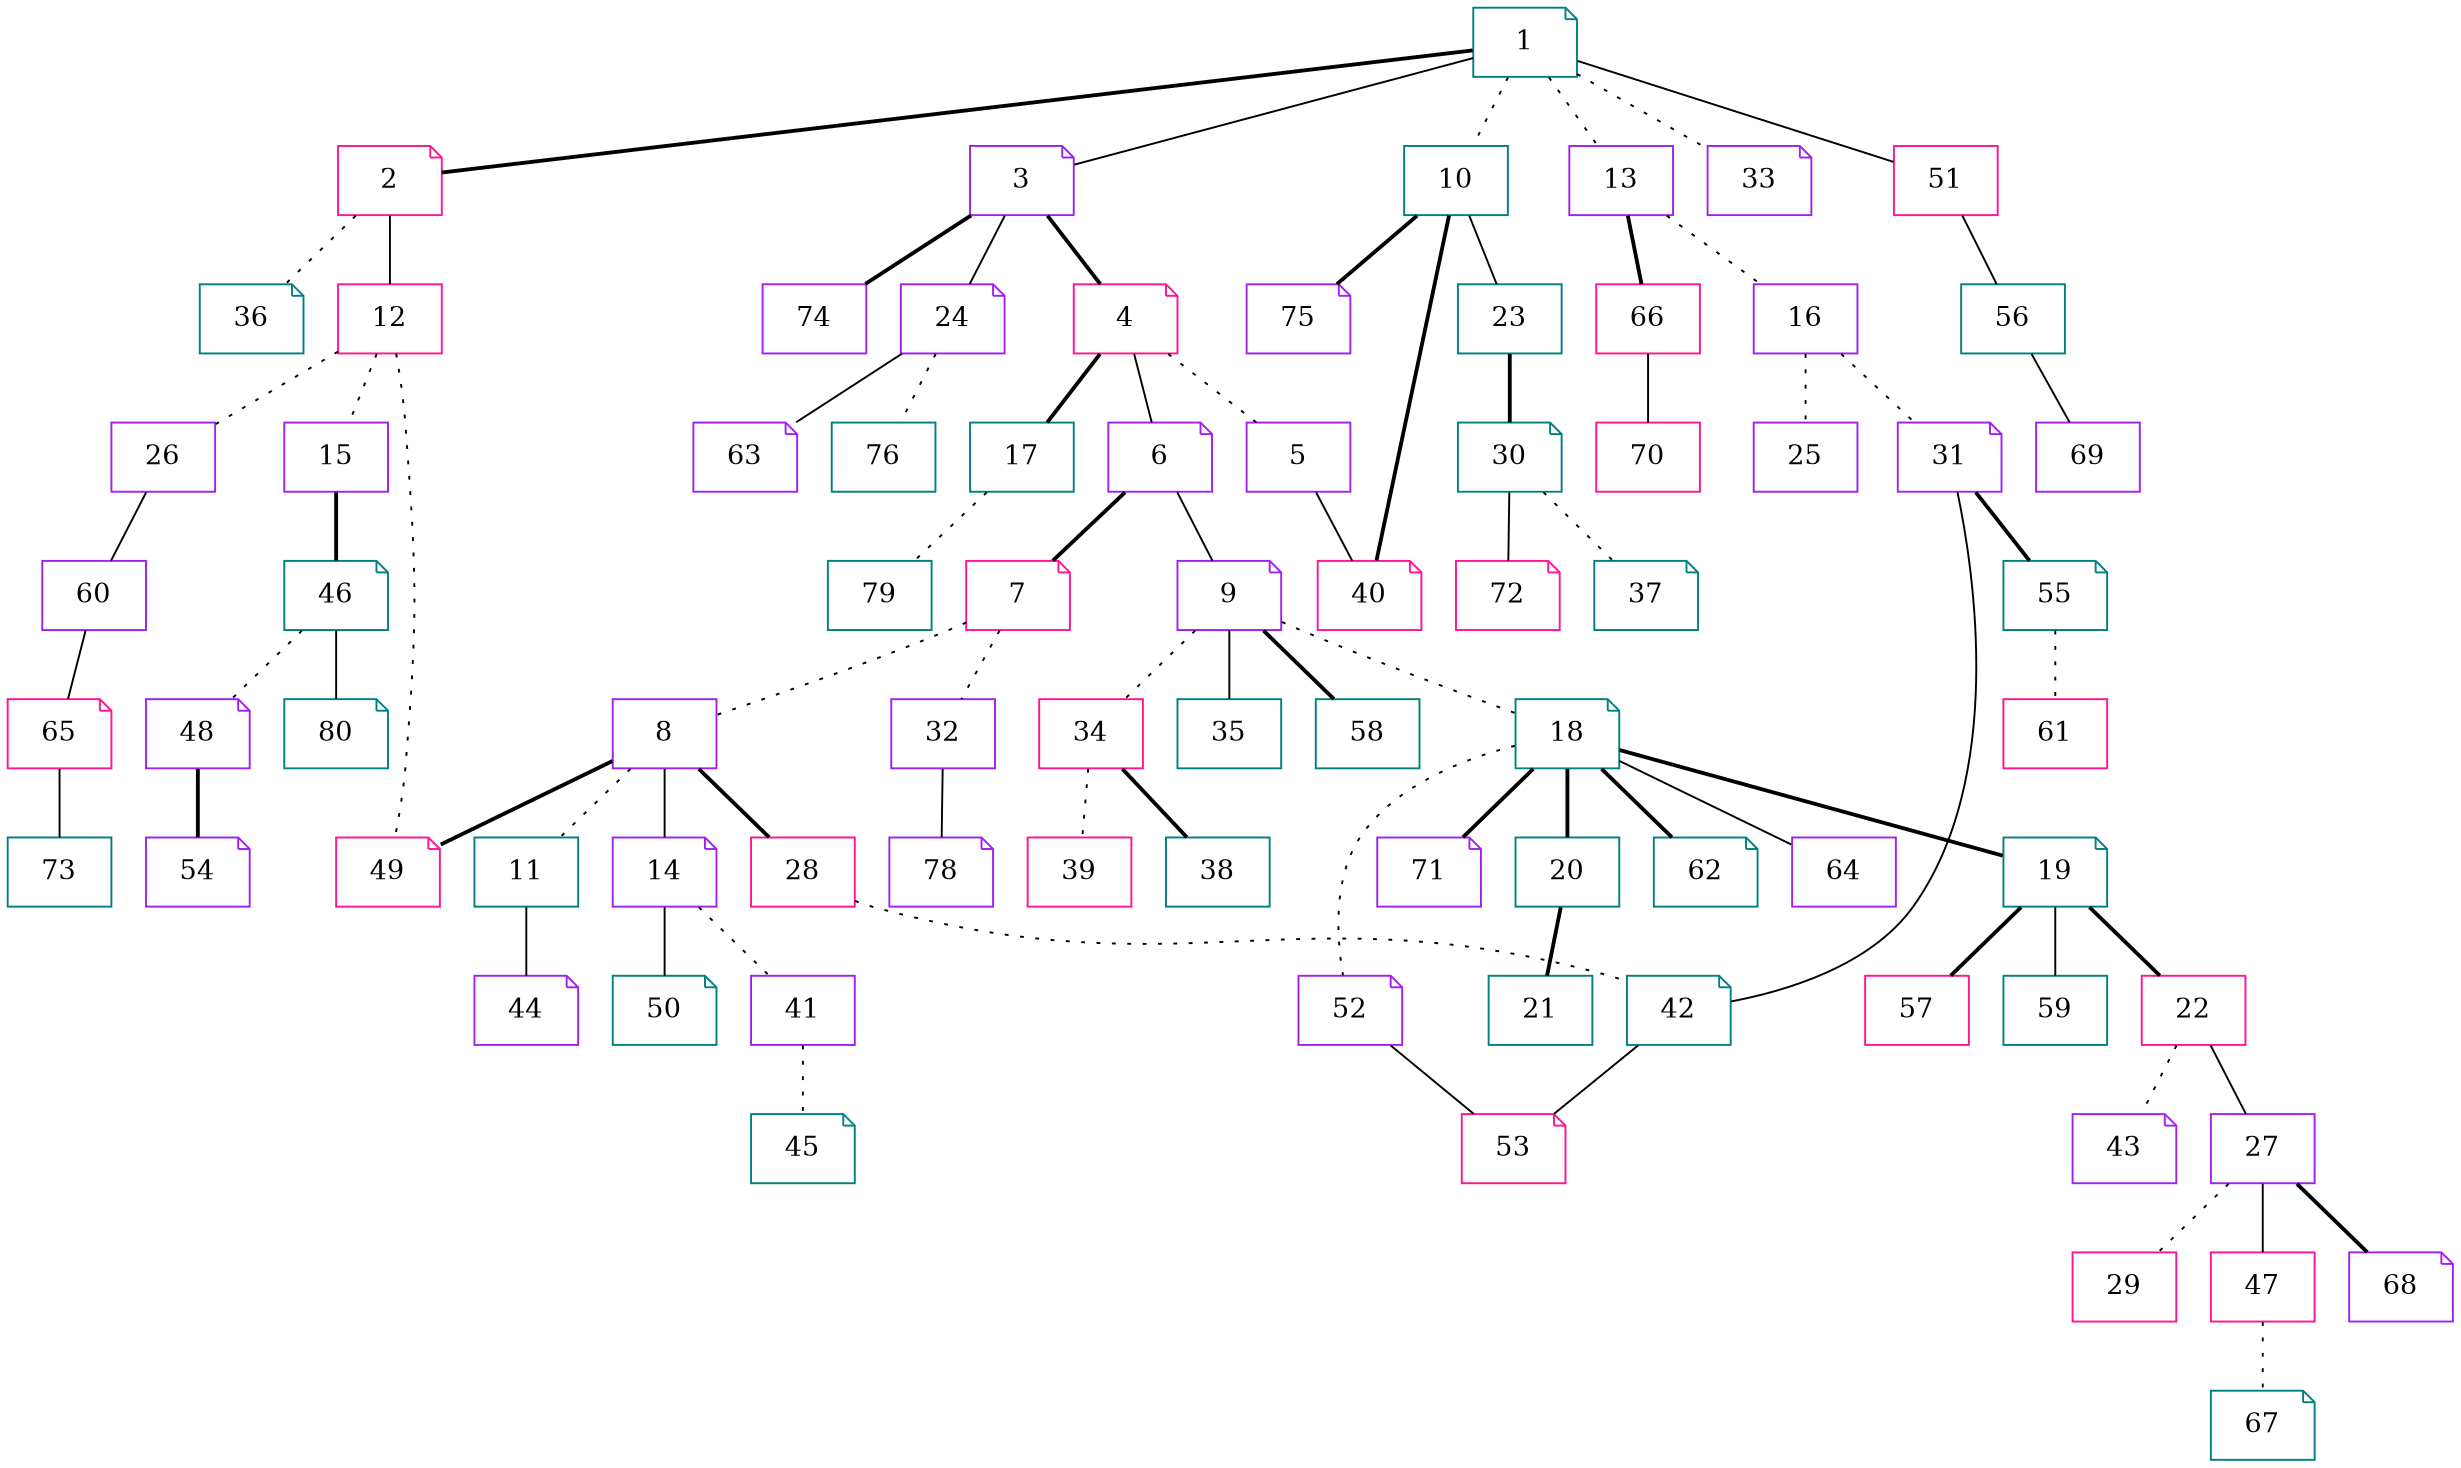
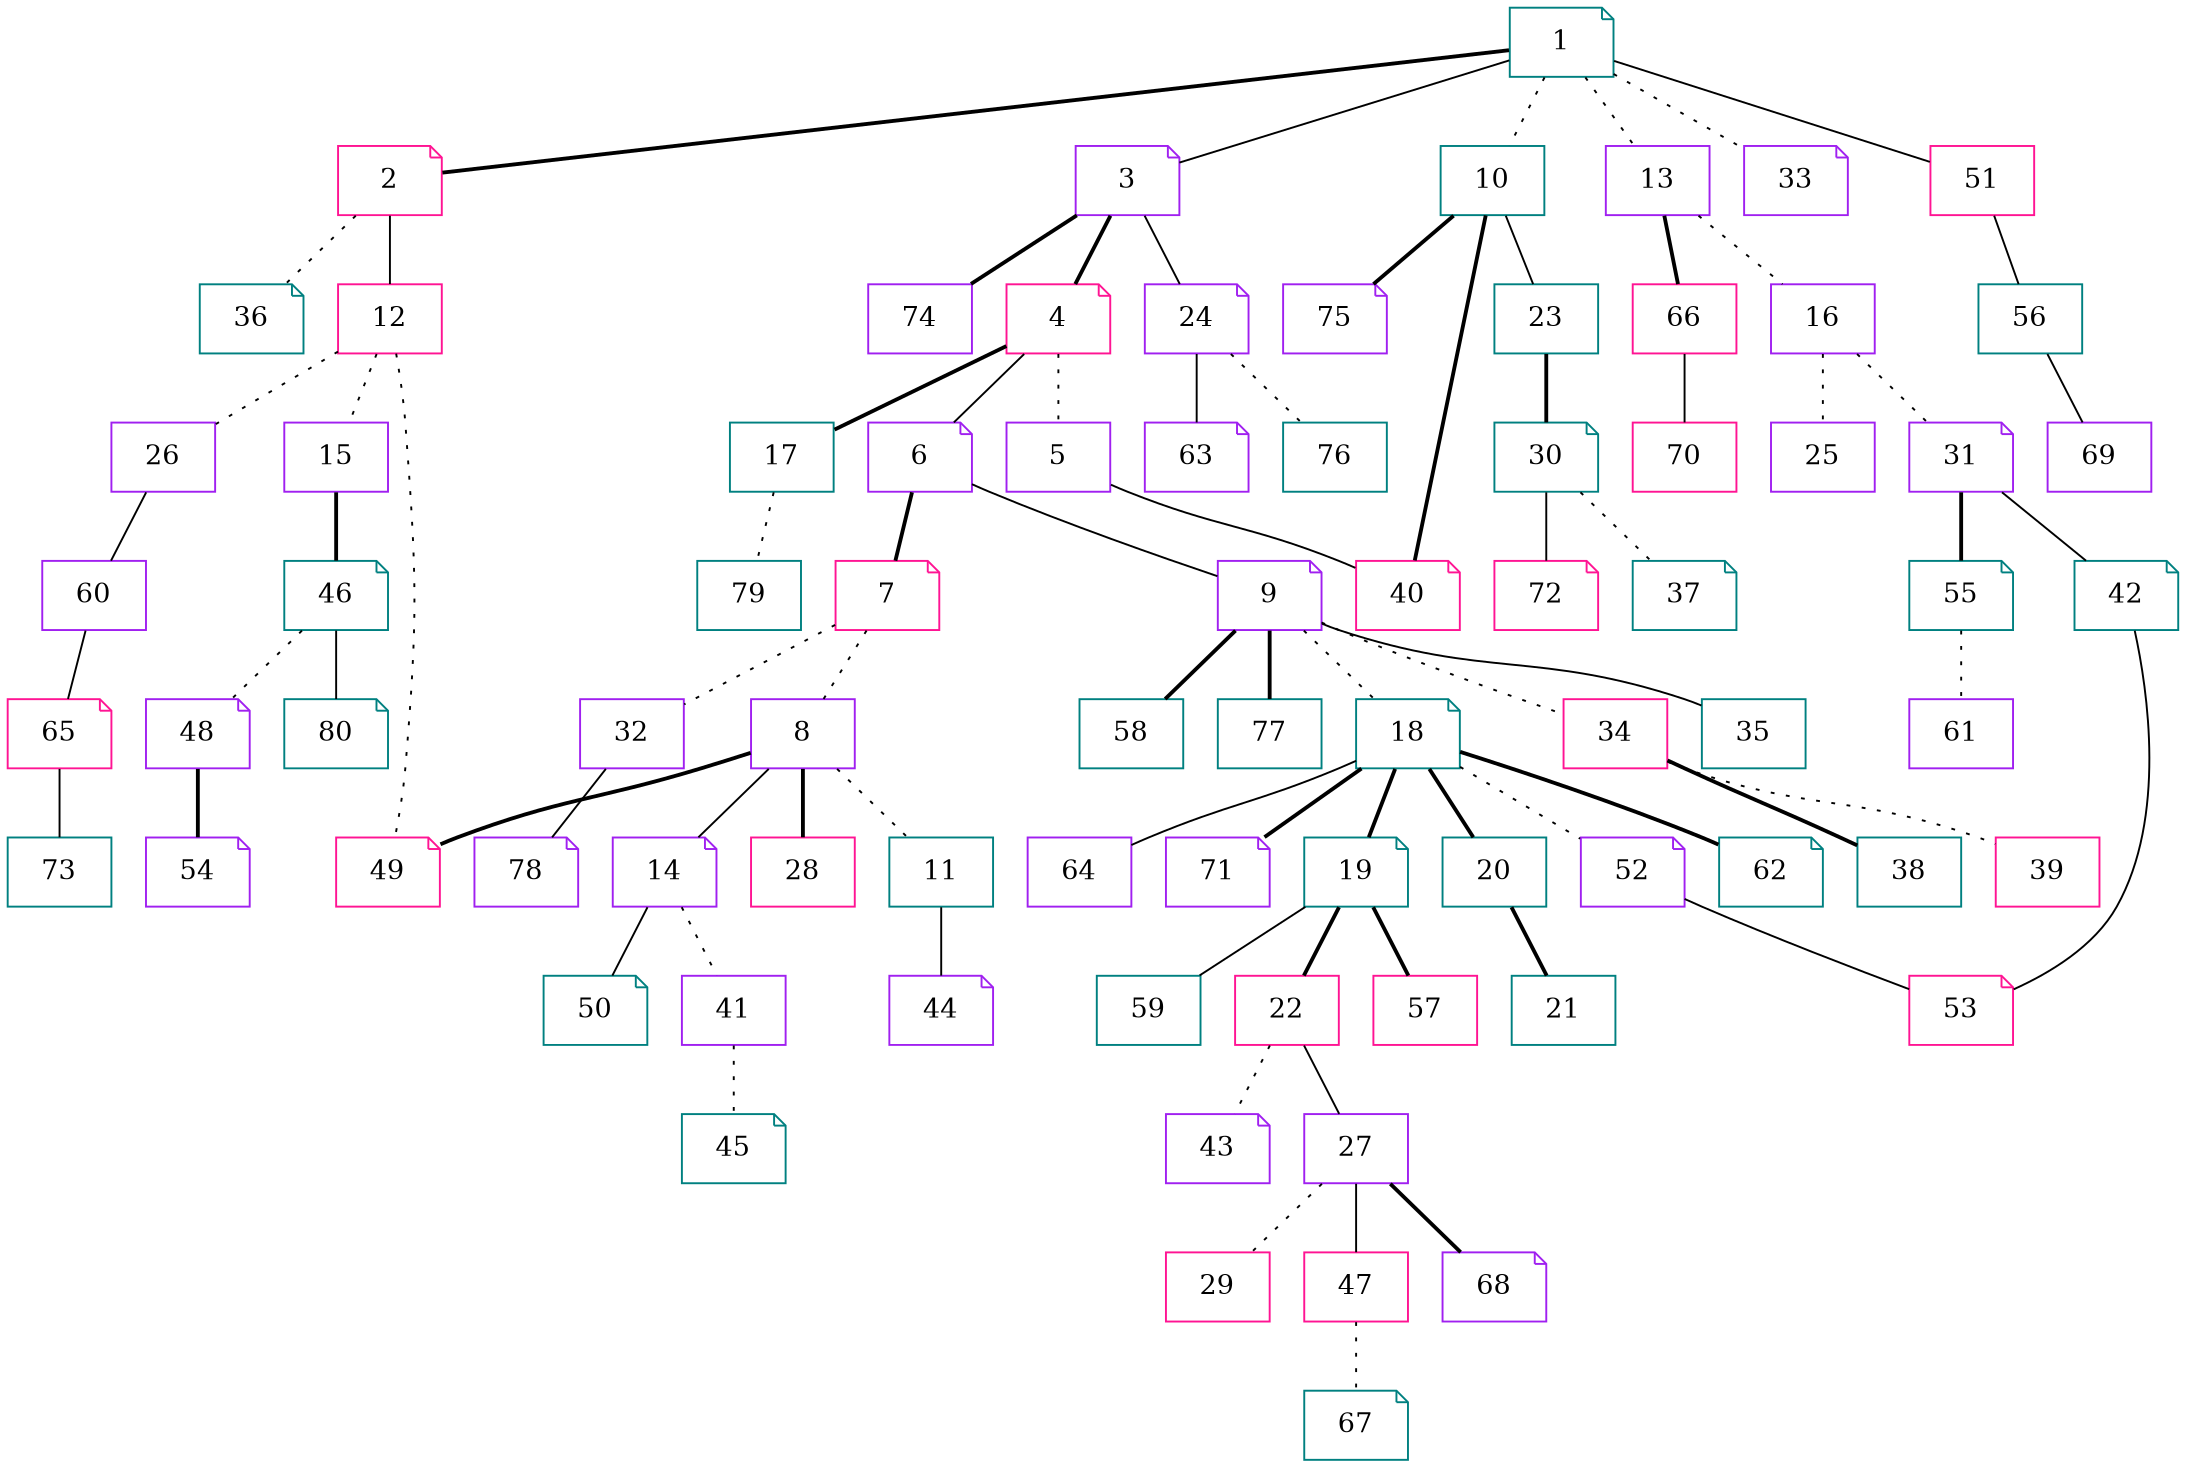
none -> (1270, 734)
(2055, 734) -> (1961, 734)
(1241, 941) -> none
